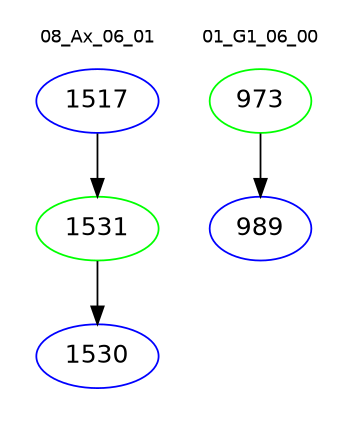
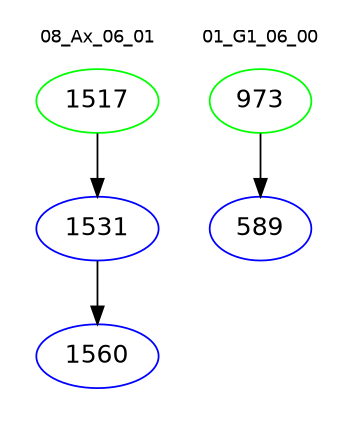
(97, 101) -> (97, 101)
(97, 229) -> (97, 229)
(261, 229) -> (261, 229)
(97, 356) -> (97, 356)
